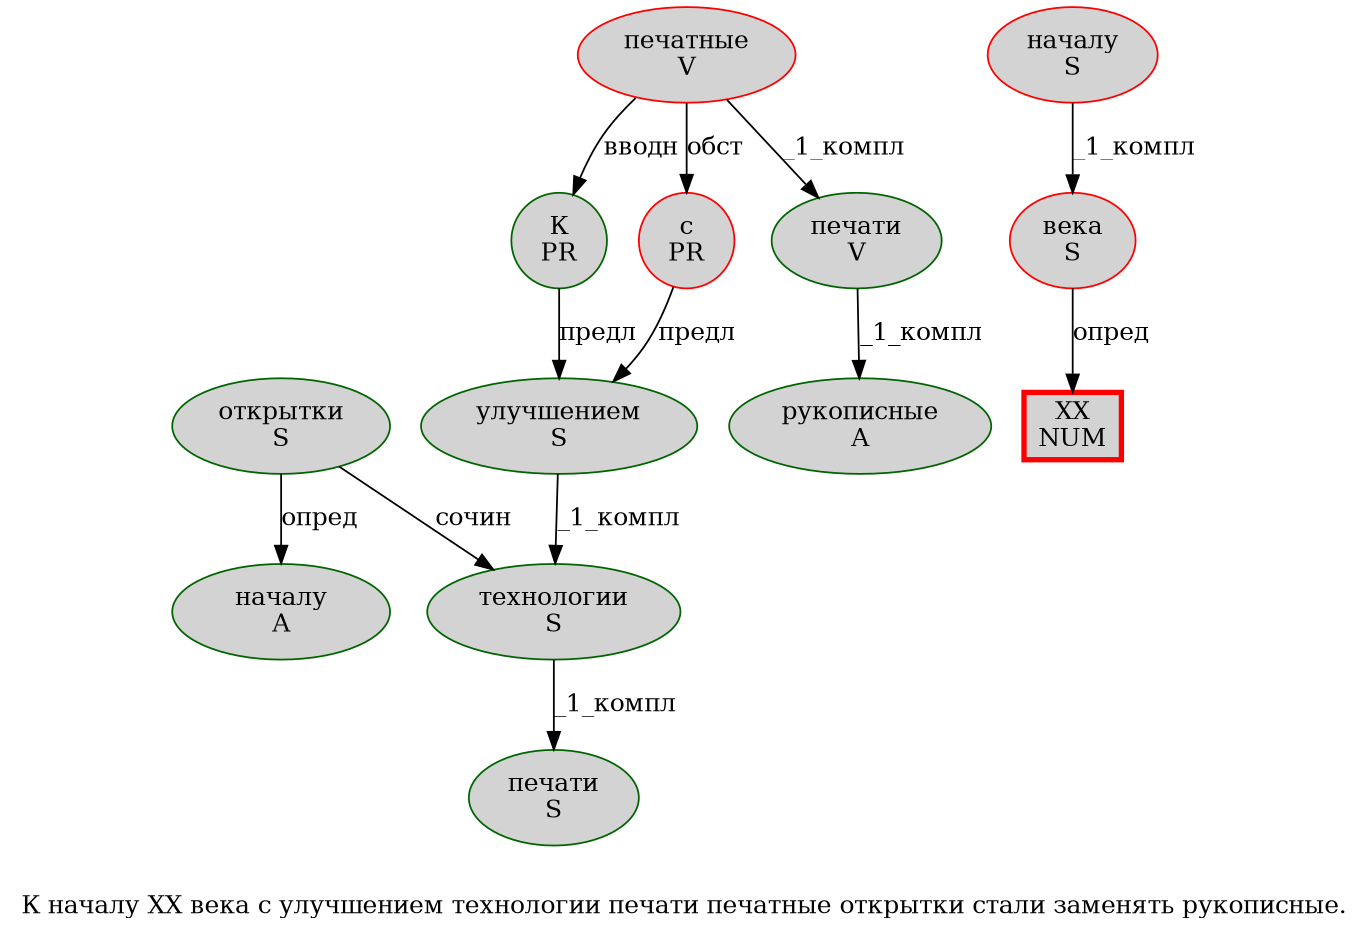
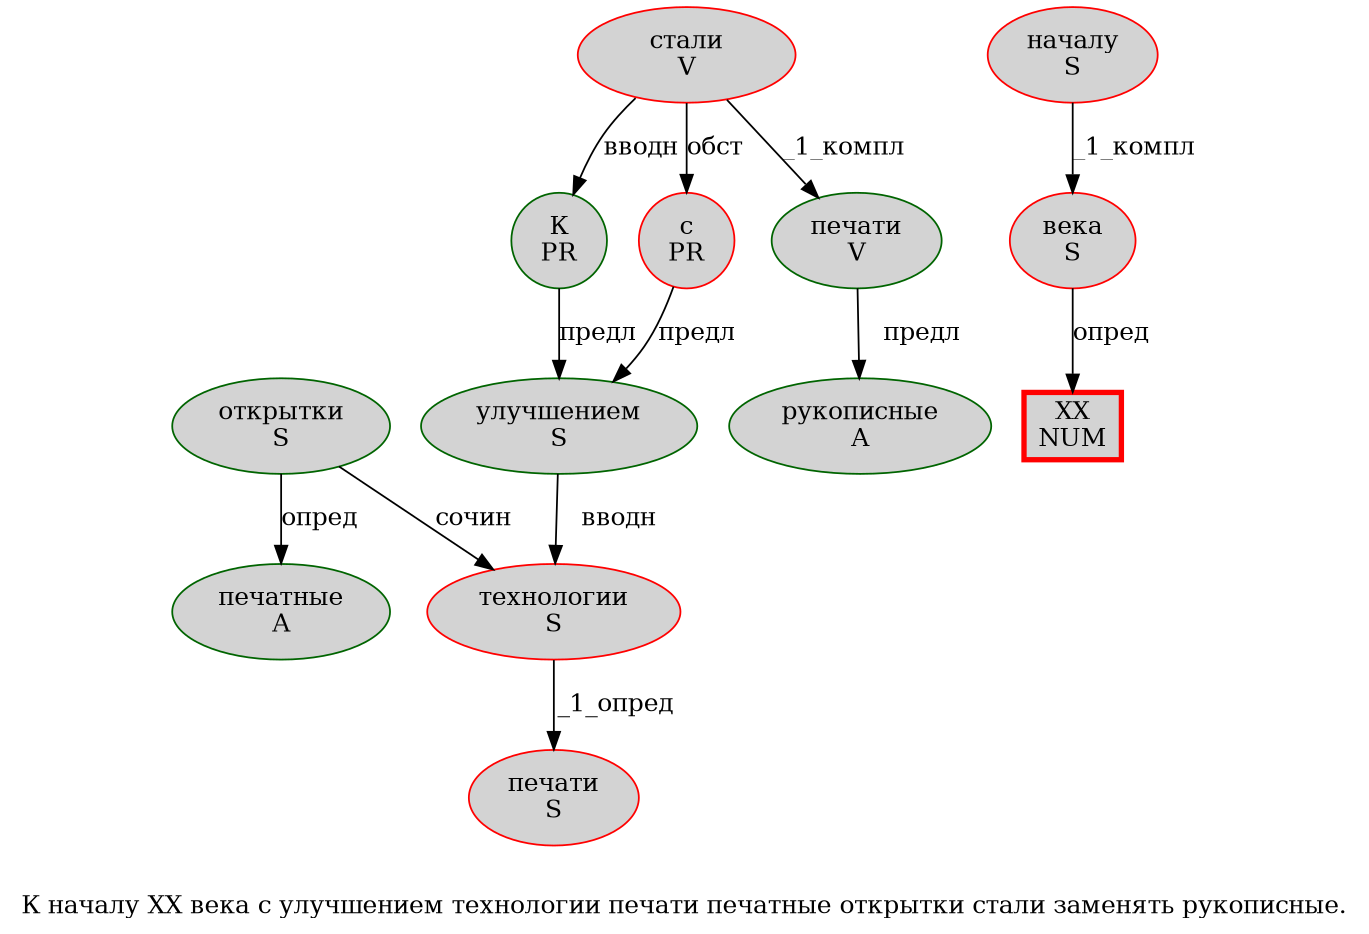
(687, 55) -> (687, 55)
(922, 333) -> (922, 333)
(619, 519) -> (619, 519)
(281, 612) -> (281, 612)
(554, 612) -> (554, 612)
(616, 705) -> (616, 705)
(554, 798) -> (554, 798)
